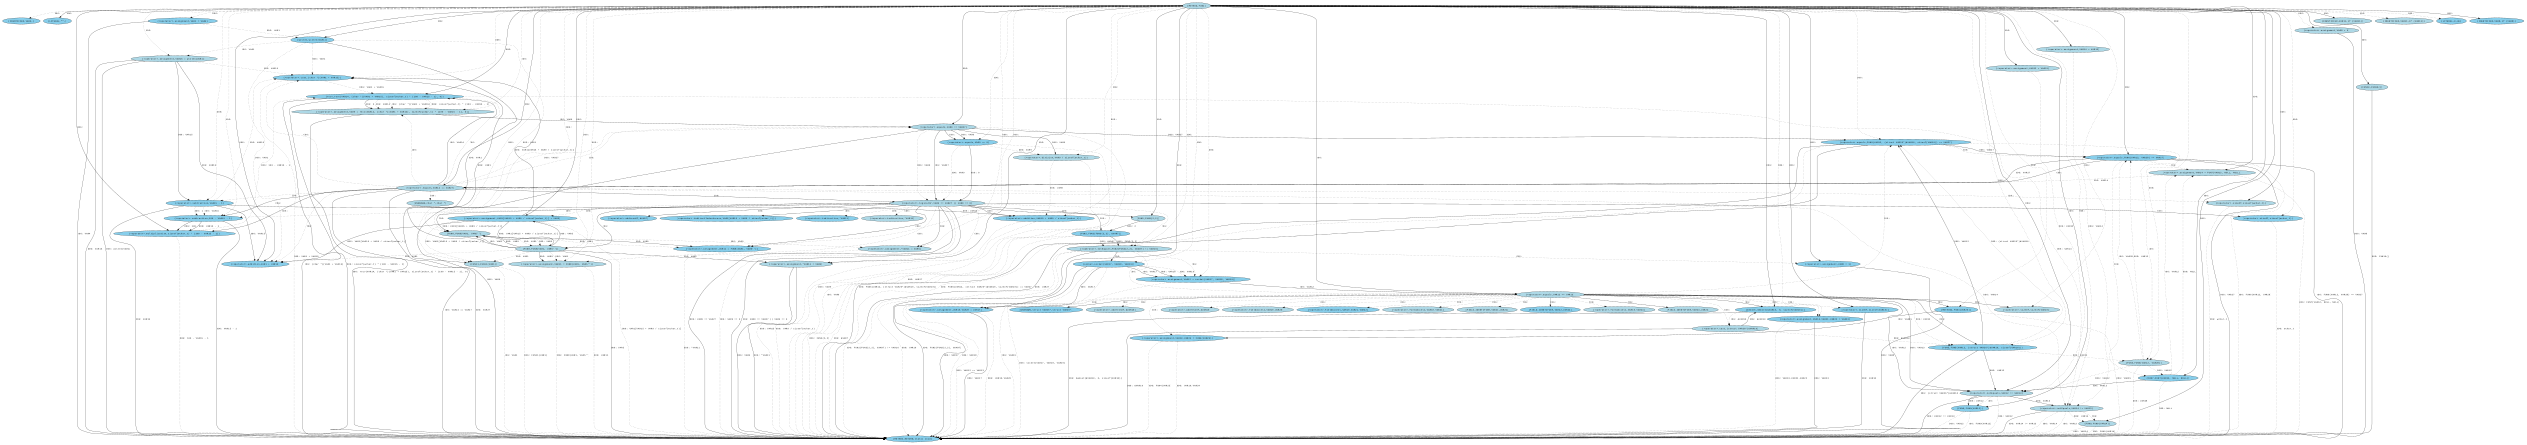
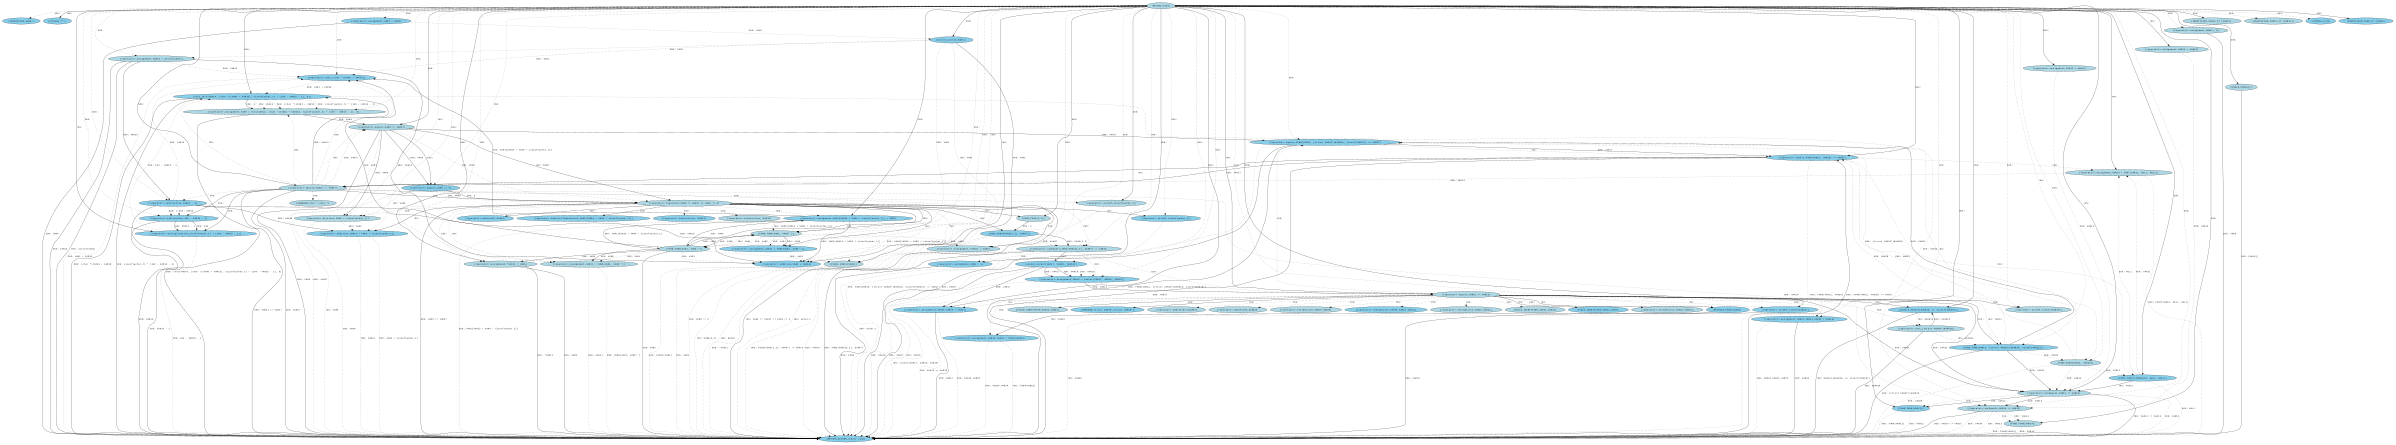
(469, 212) -> (430, 208)
(2168, 378) -> (2143, 378)
